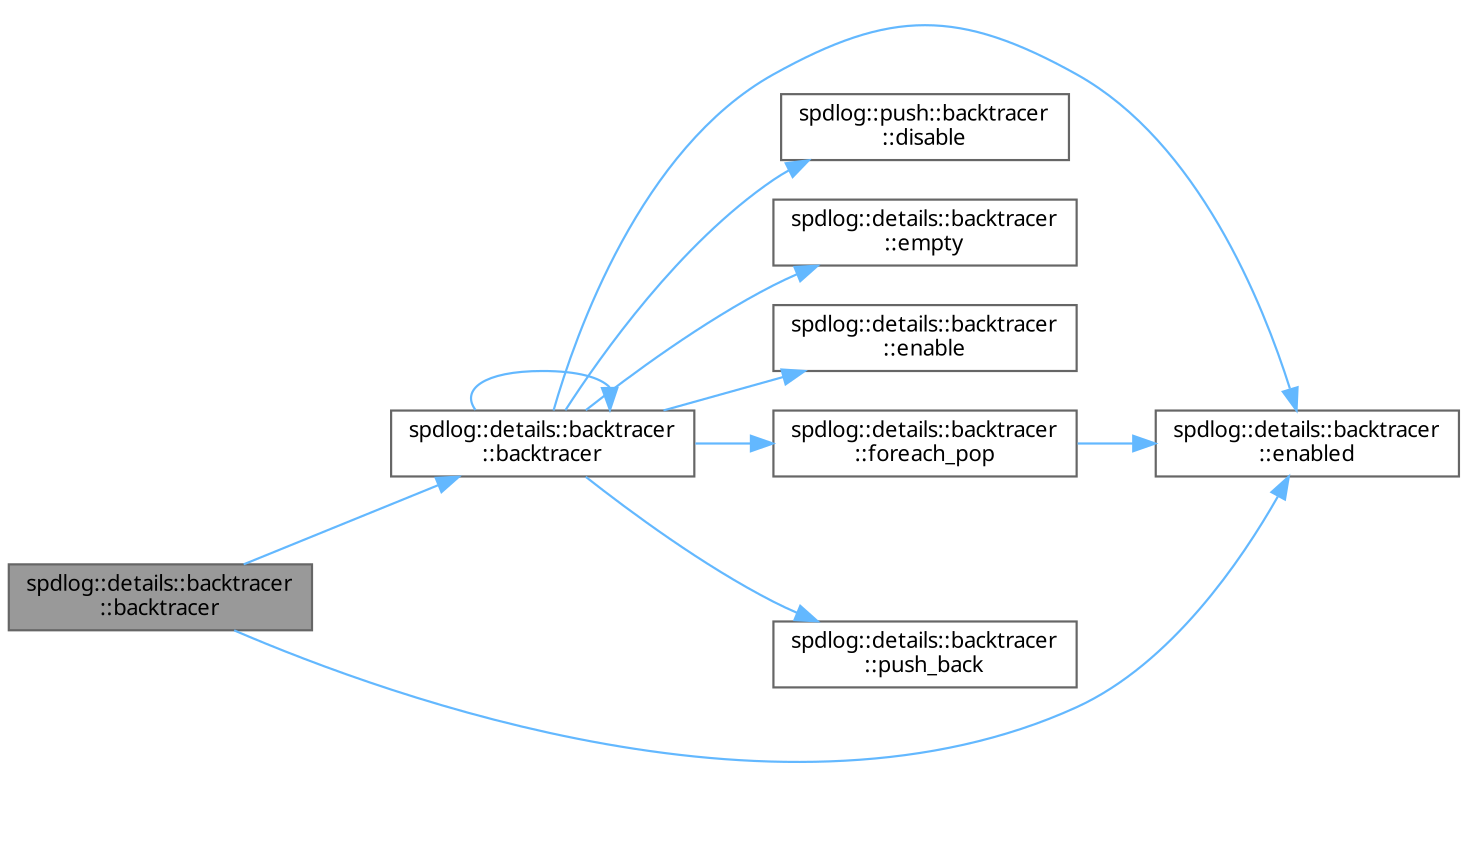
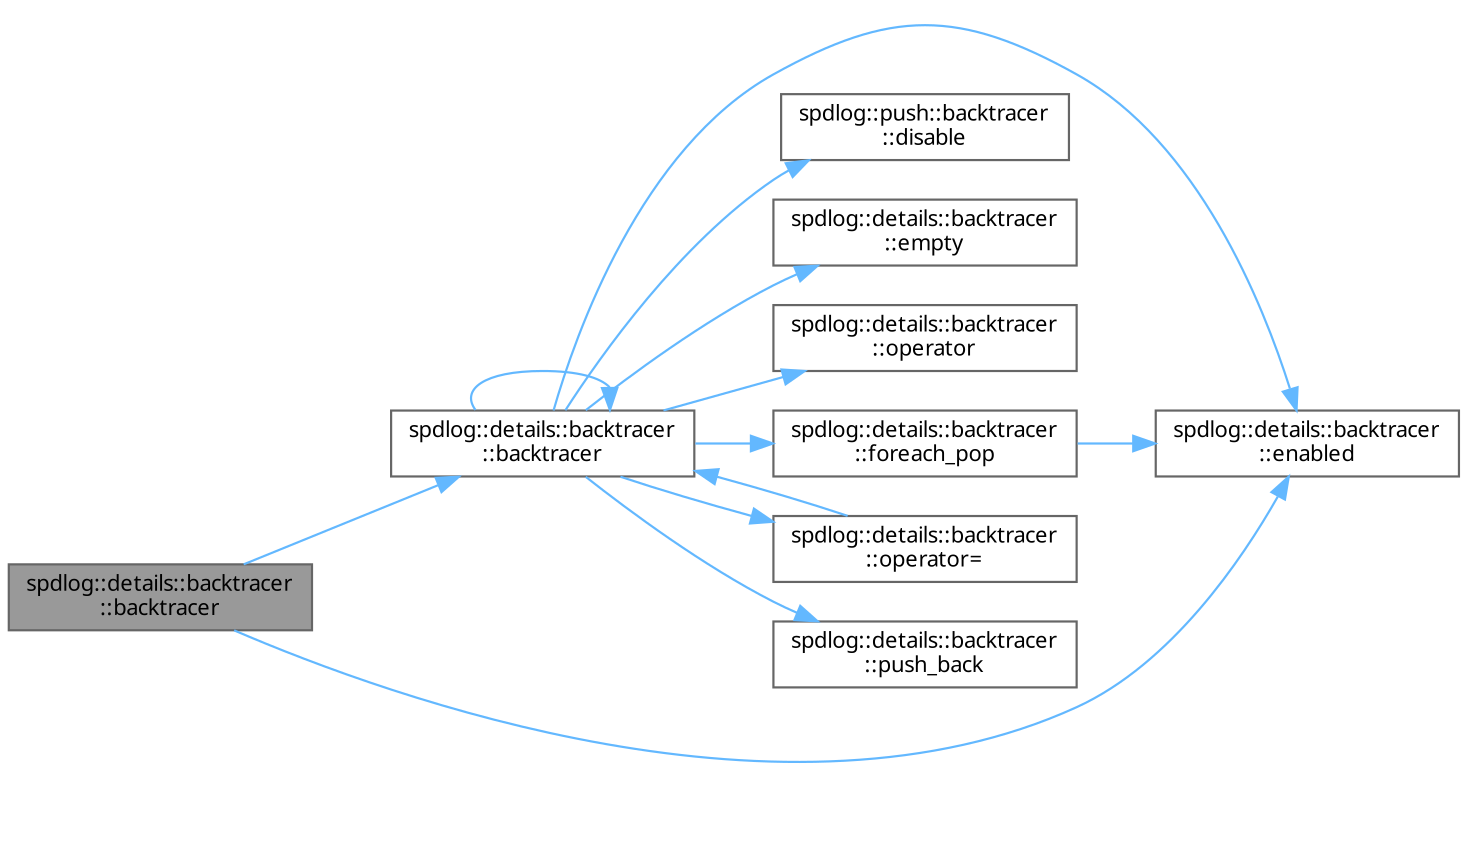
(925, 338) -> (925, 338)
none -> (925, 549)
